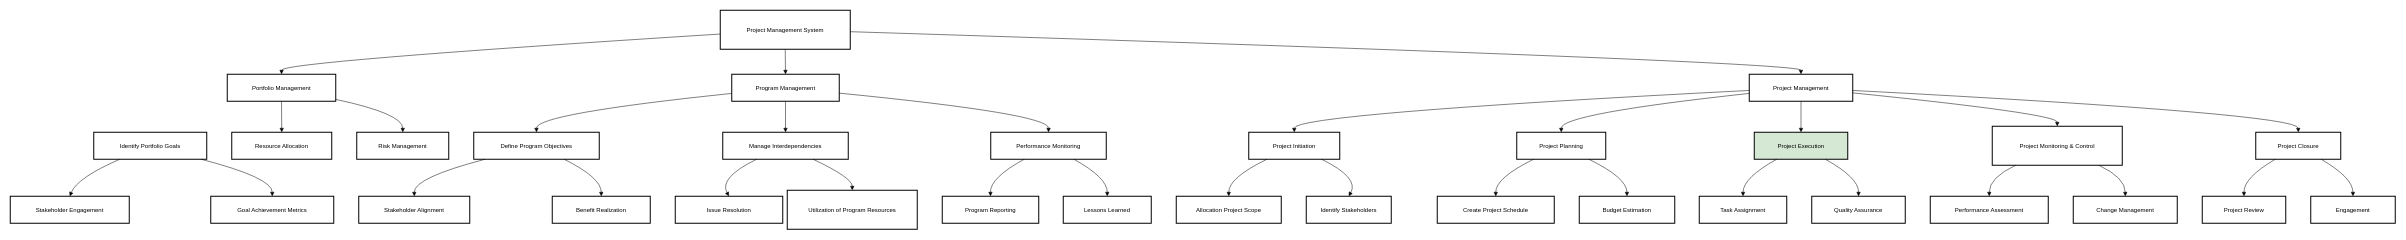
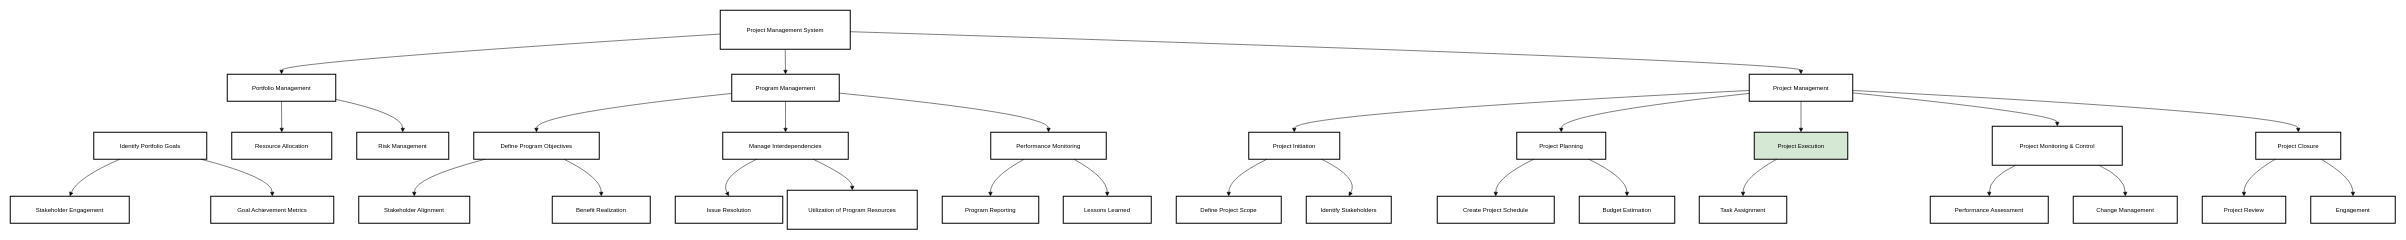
(1858, 191) -> none
(1229, 210) -> (1229, 210)
(1859, 210) -> none
